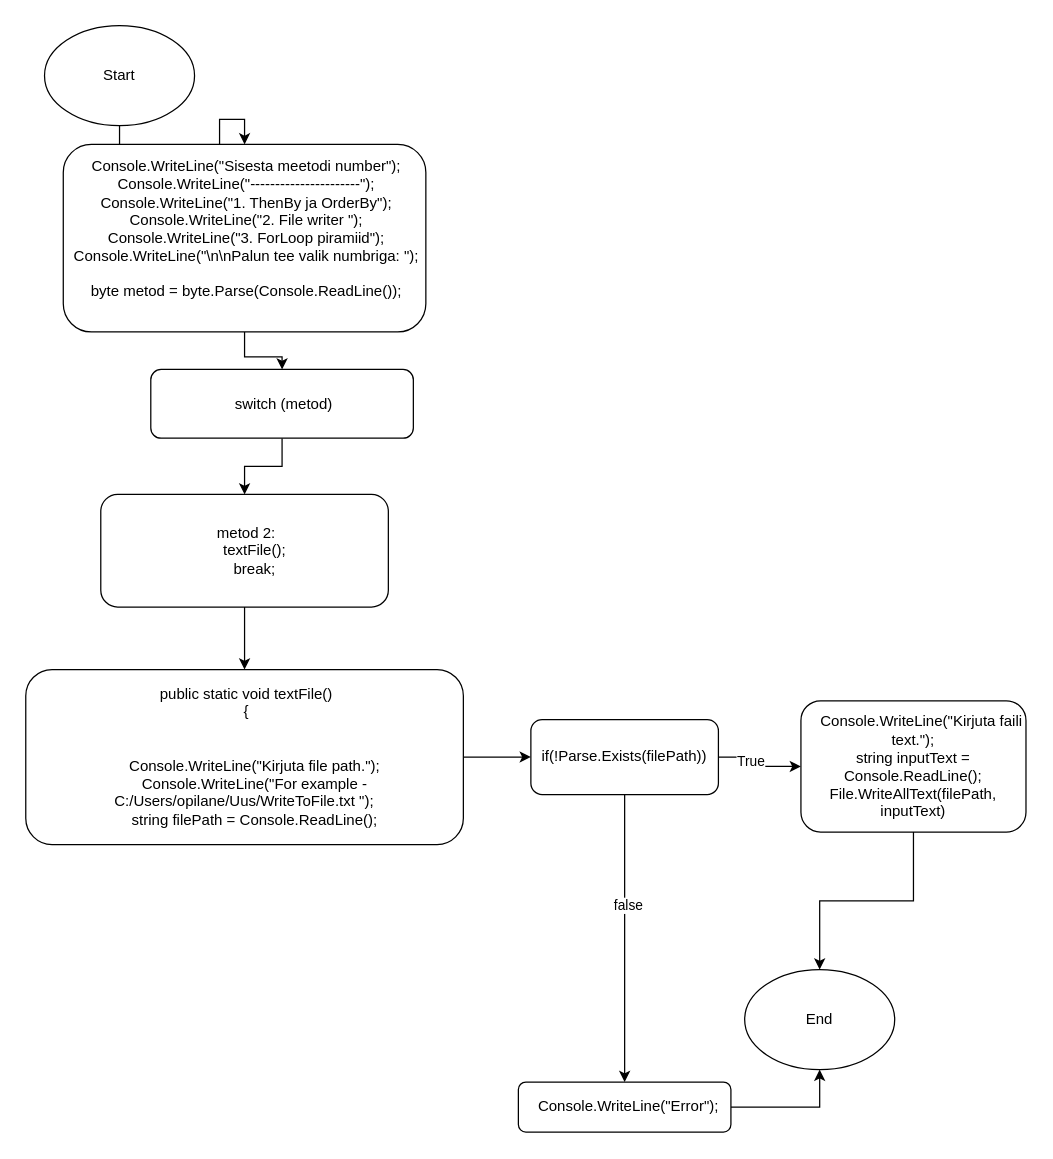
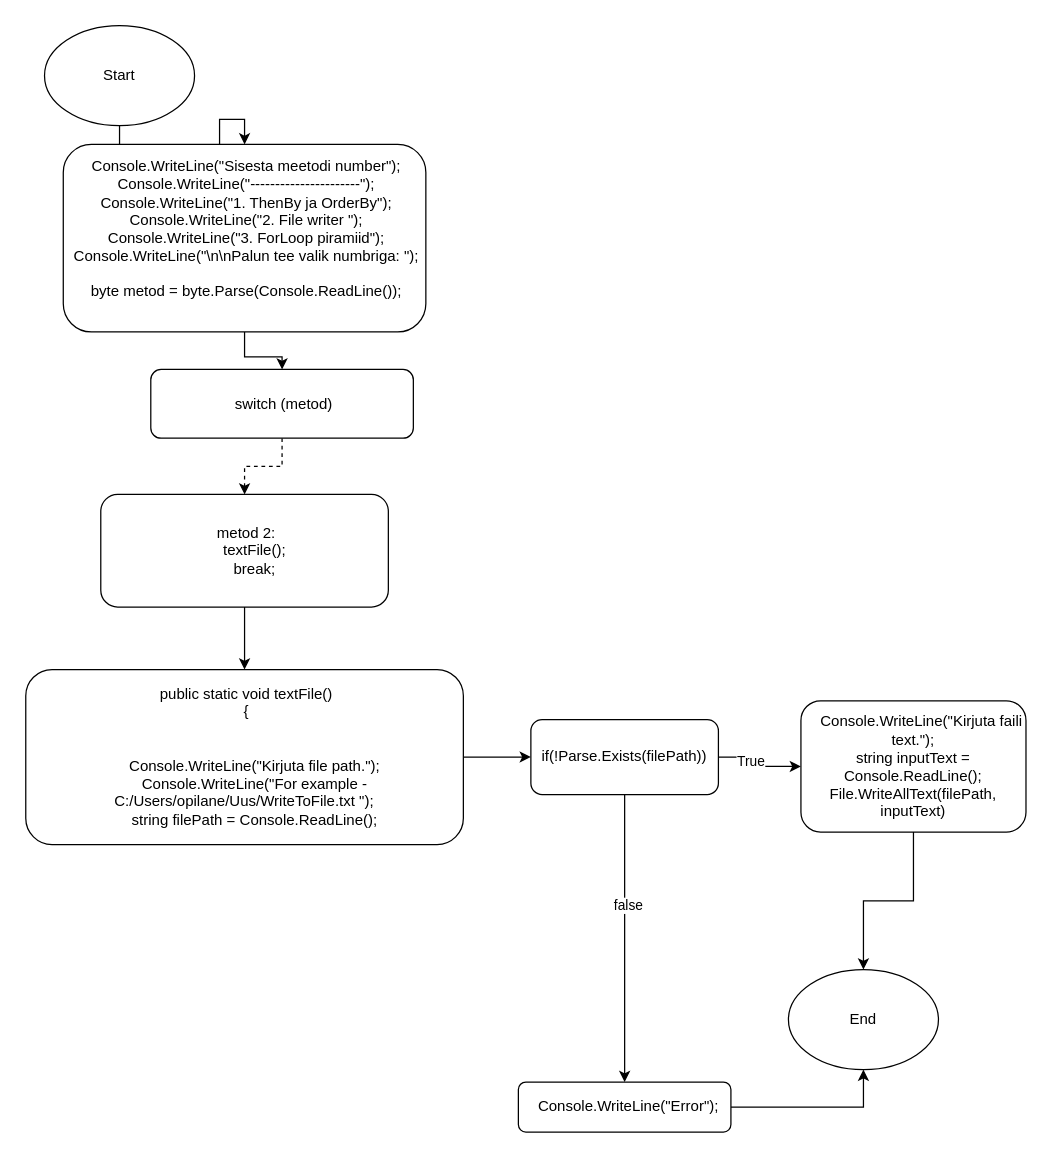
(268, 466) -> (268, 466)
(819, 1019) -> (863, 1019)
